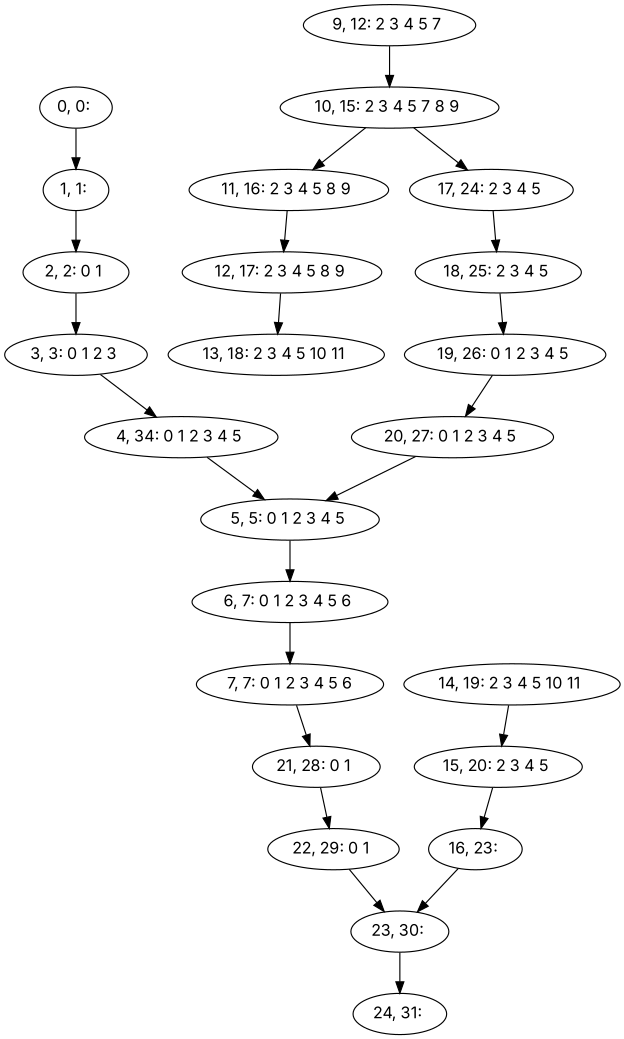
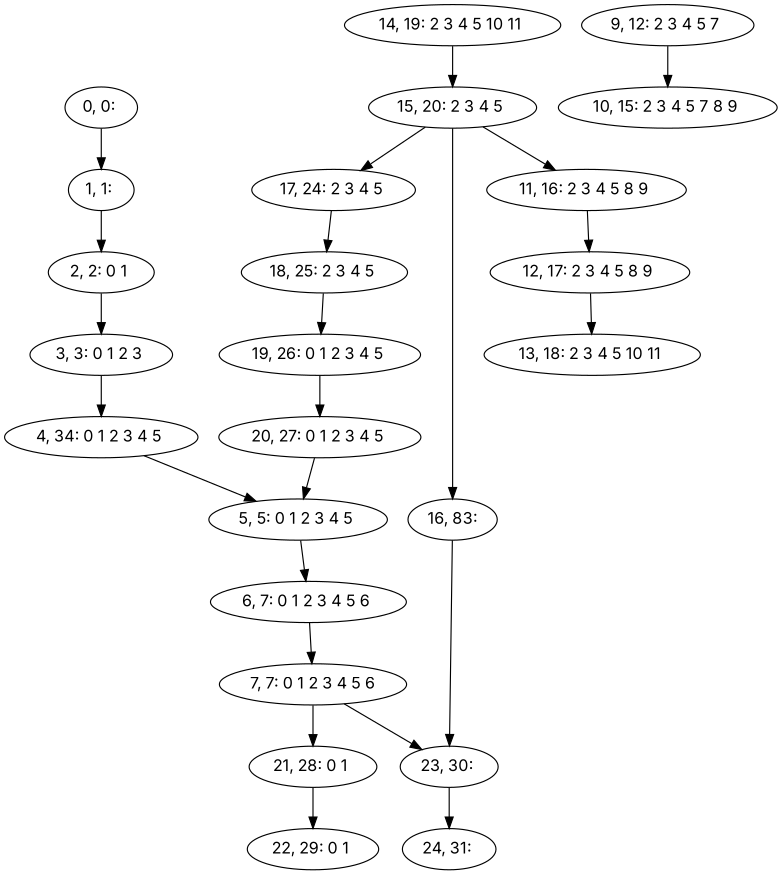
(344, 145) -> (514, 146)
(436, 145) -> (398, 145)
(475, 849) -> (453, 520)
(363, 886) -> (378, 724)
